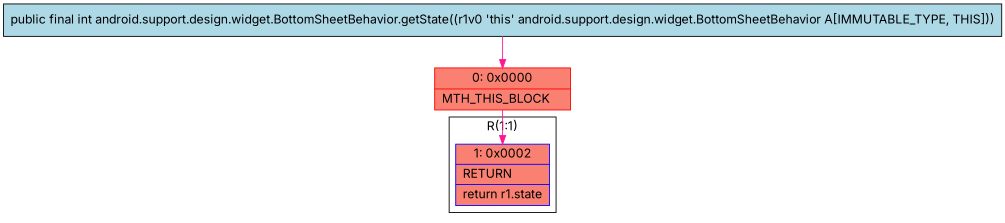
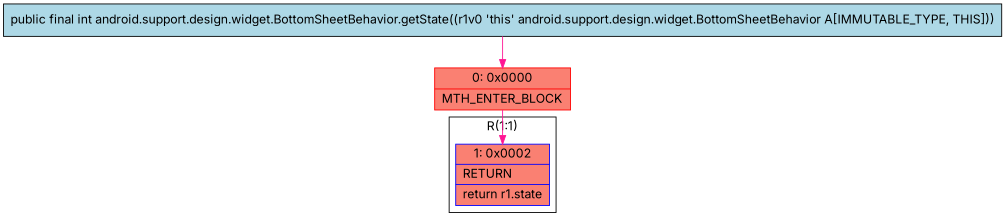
(496, 99) -> (503, 99)
